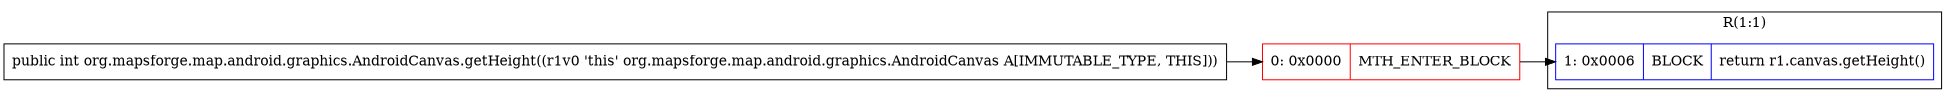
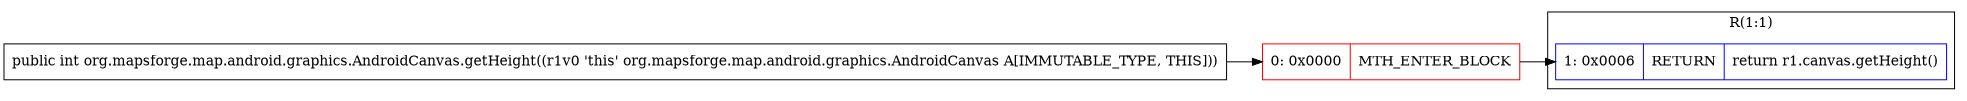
(1677, 61) -> (1684, 61)
